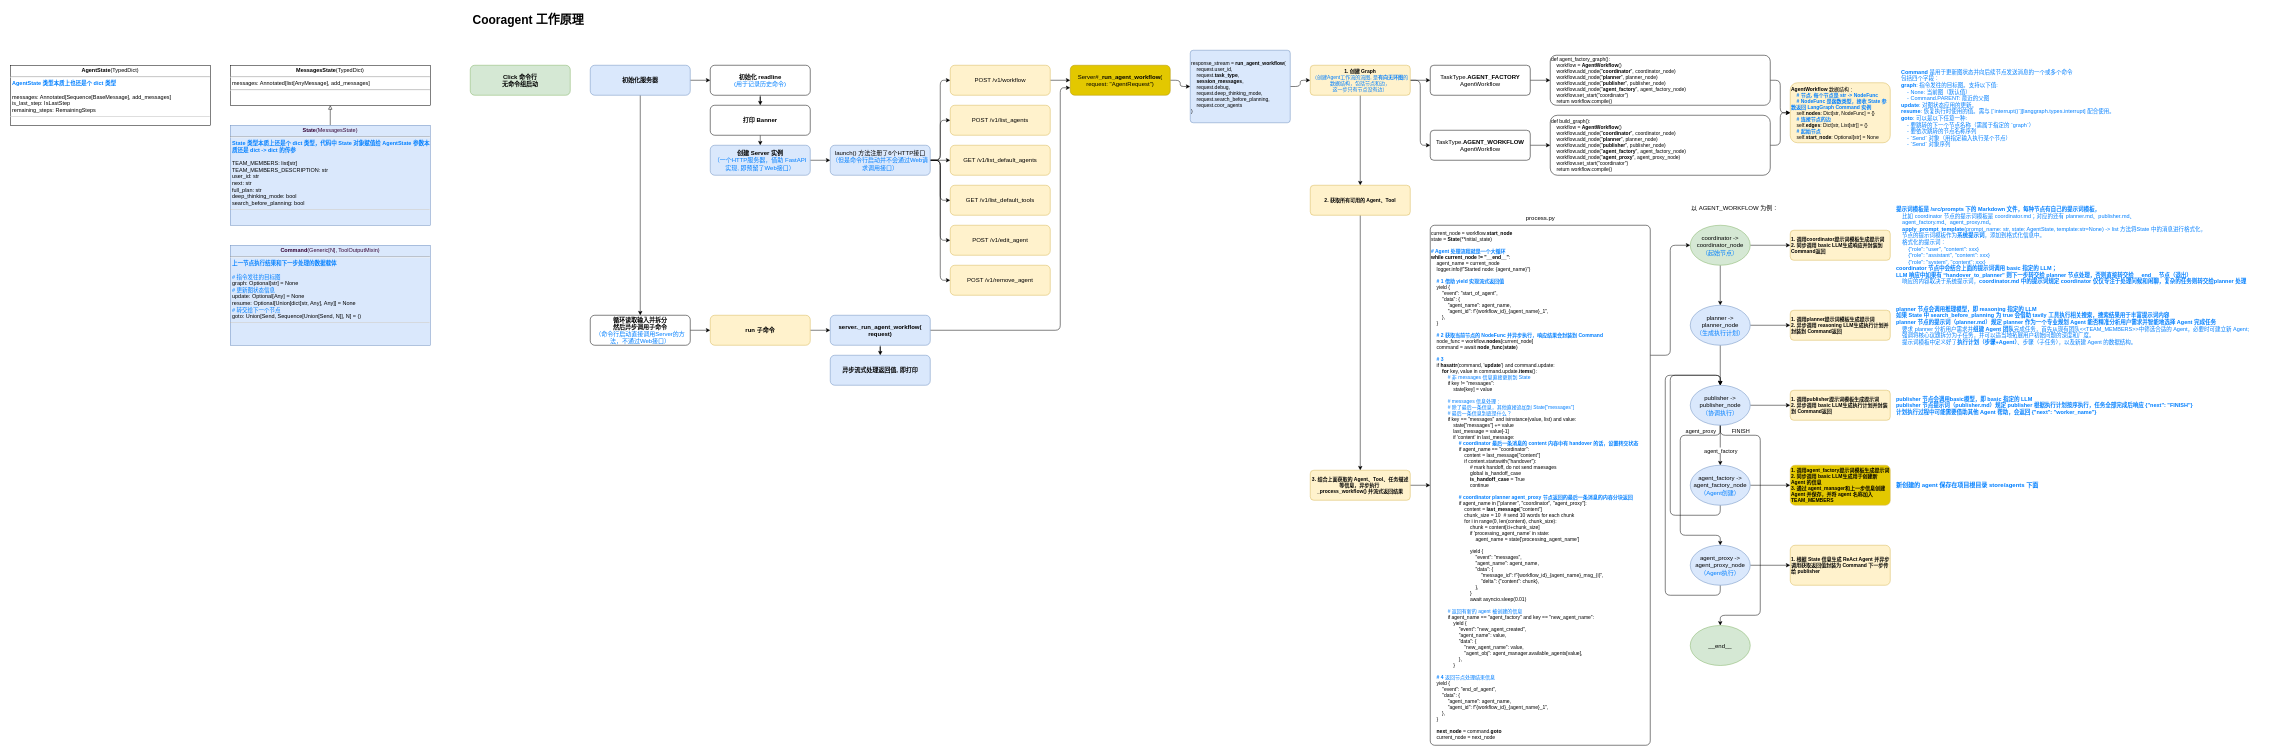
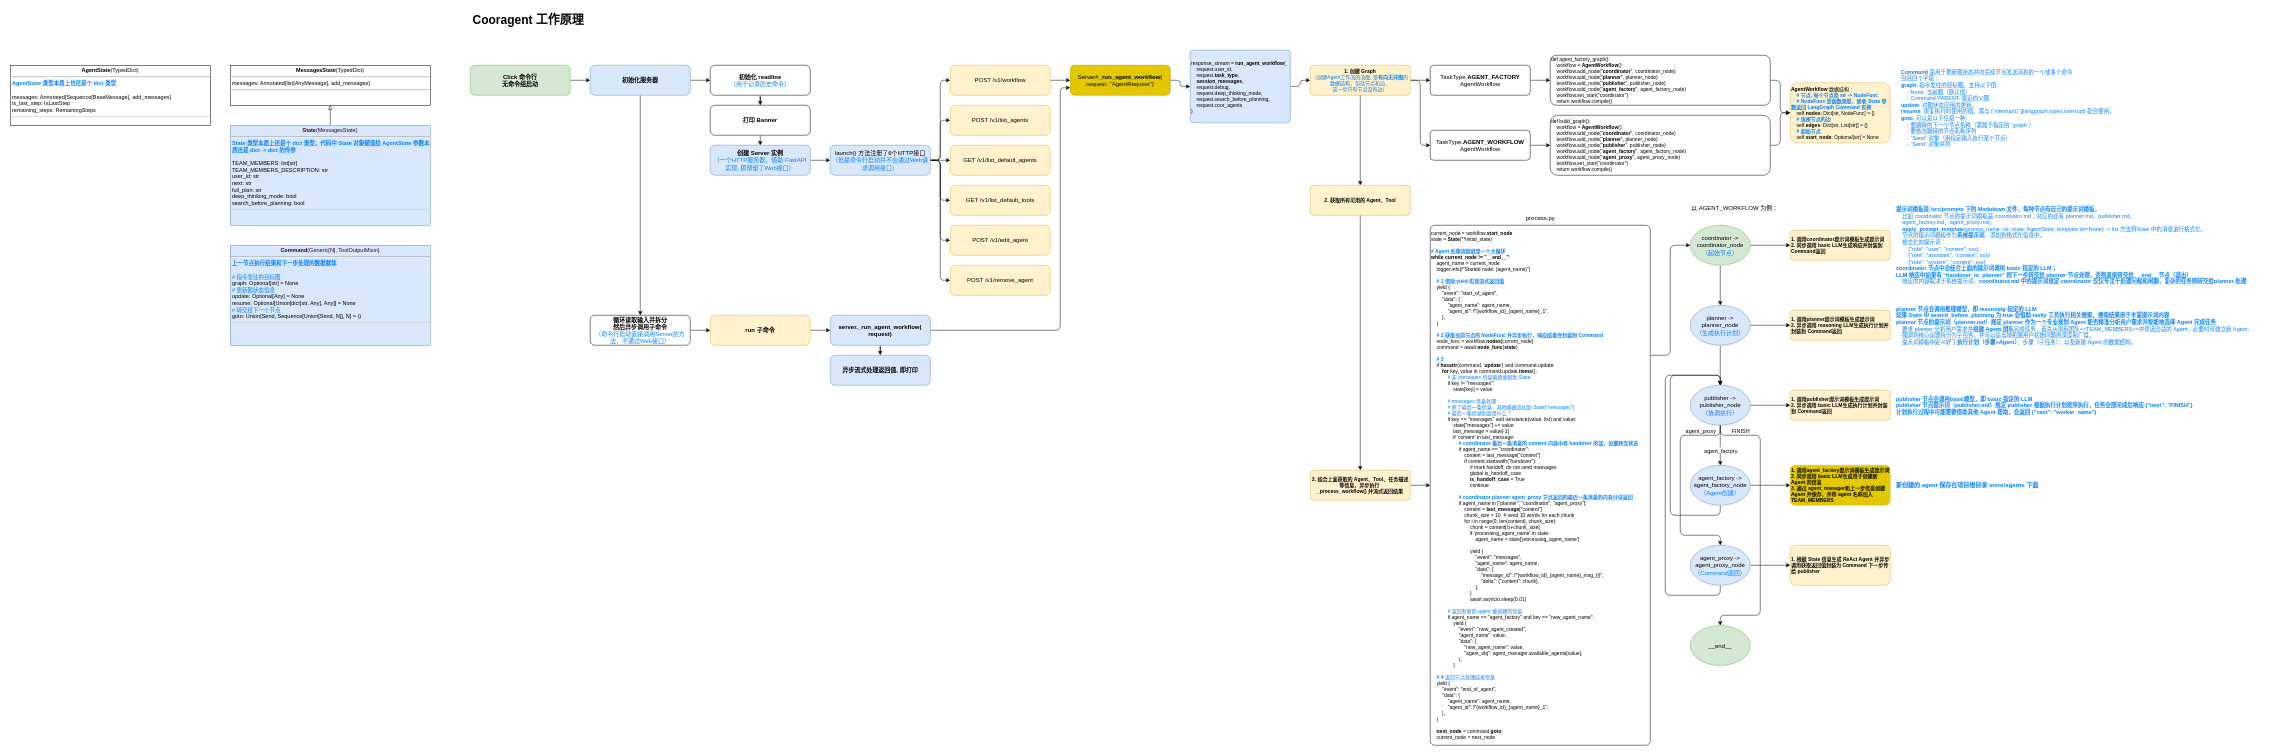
none -> (585, 80)
(1720, 565) -> (1720, 565)
